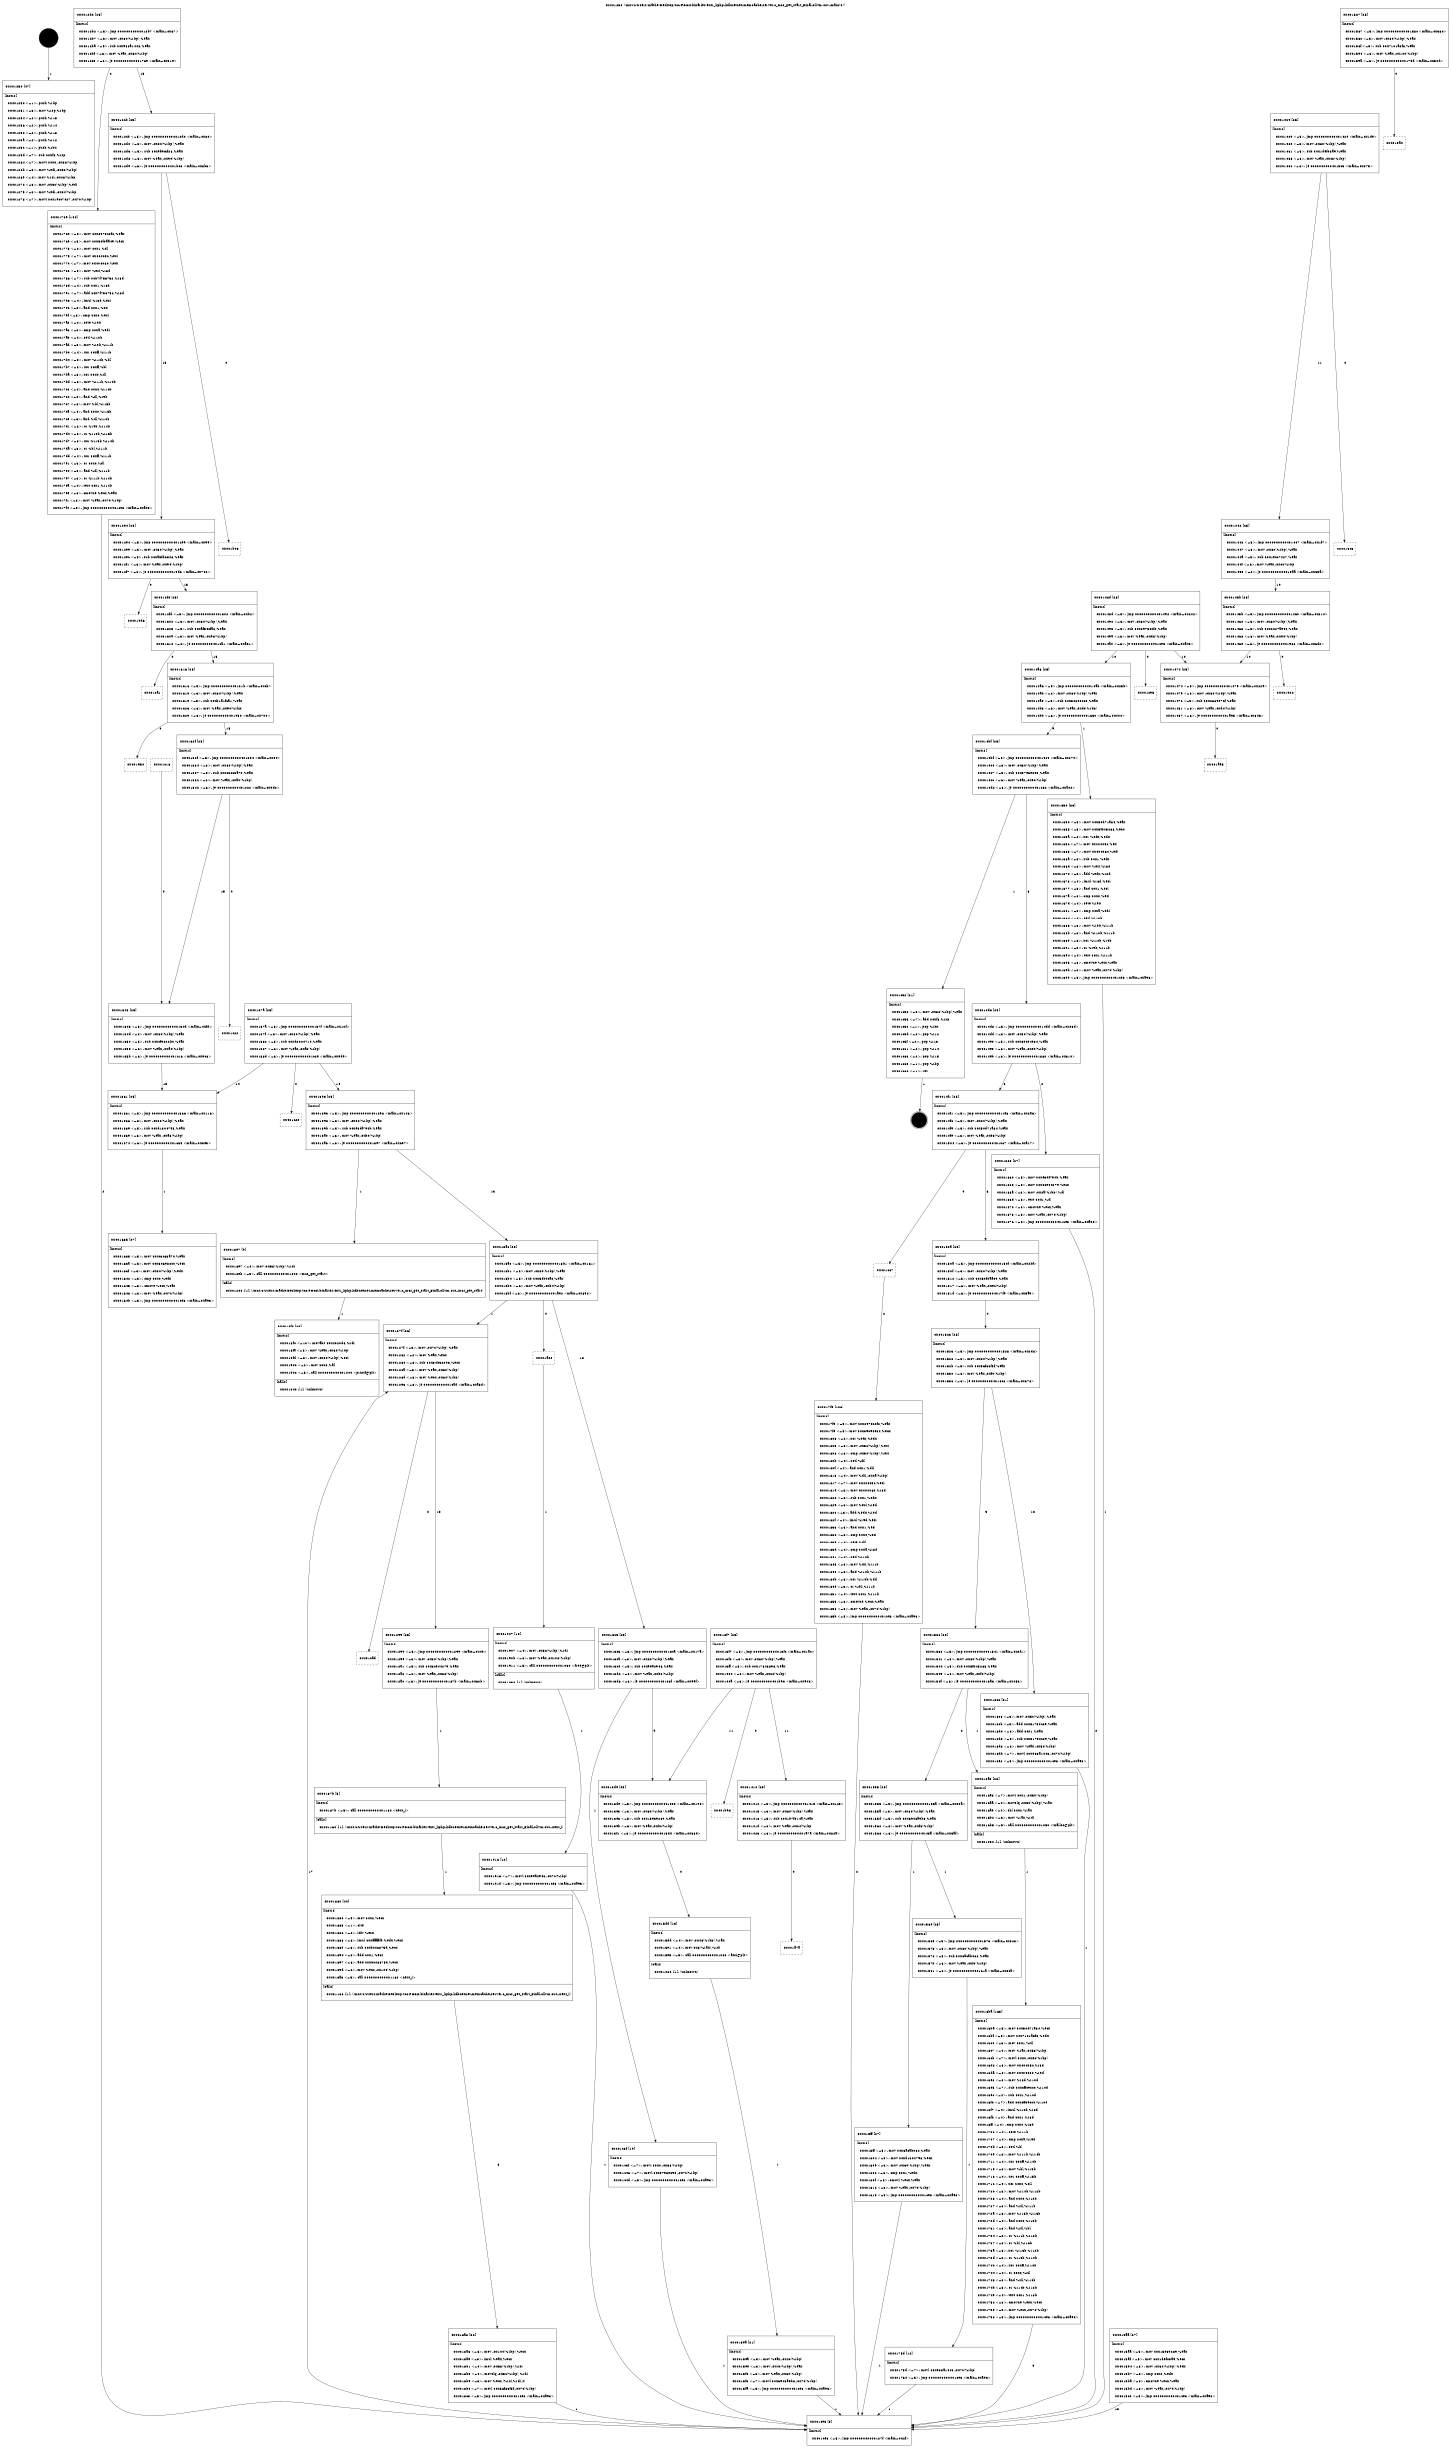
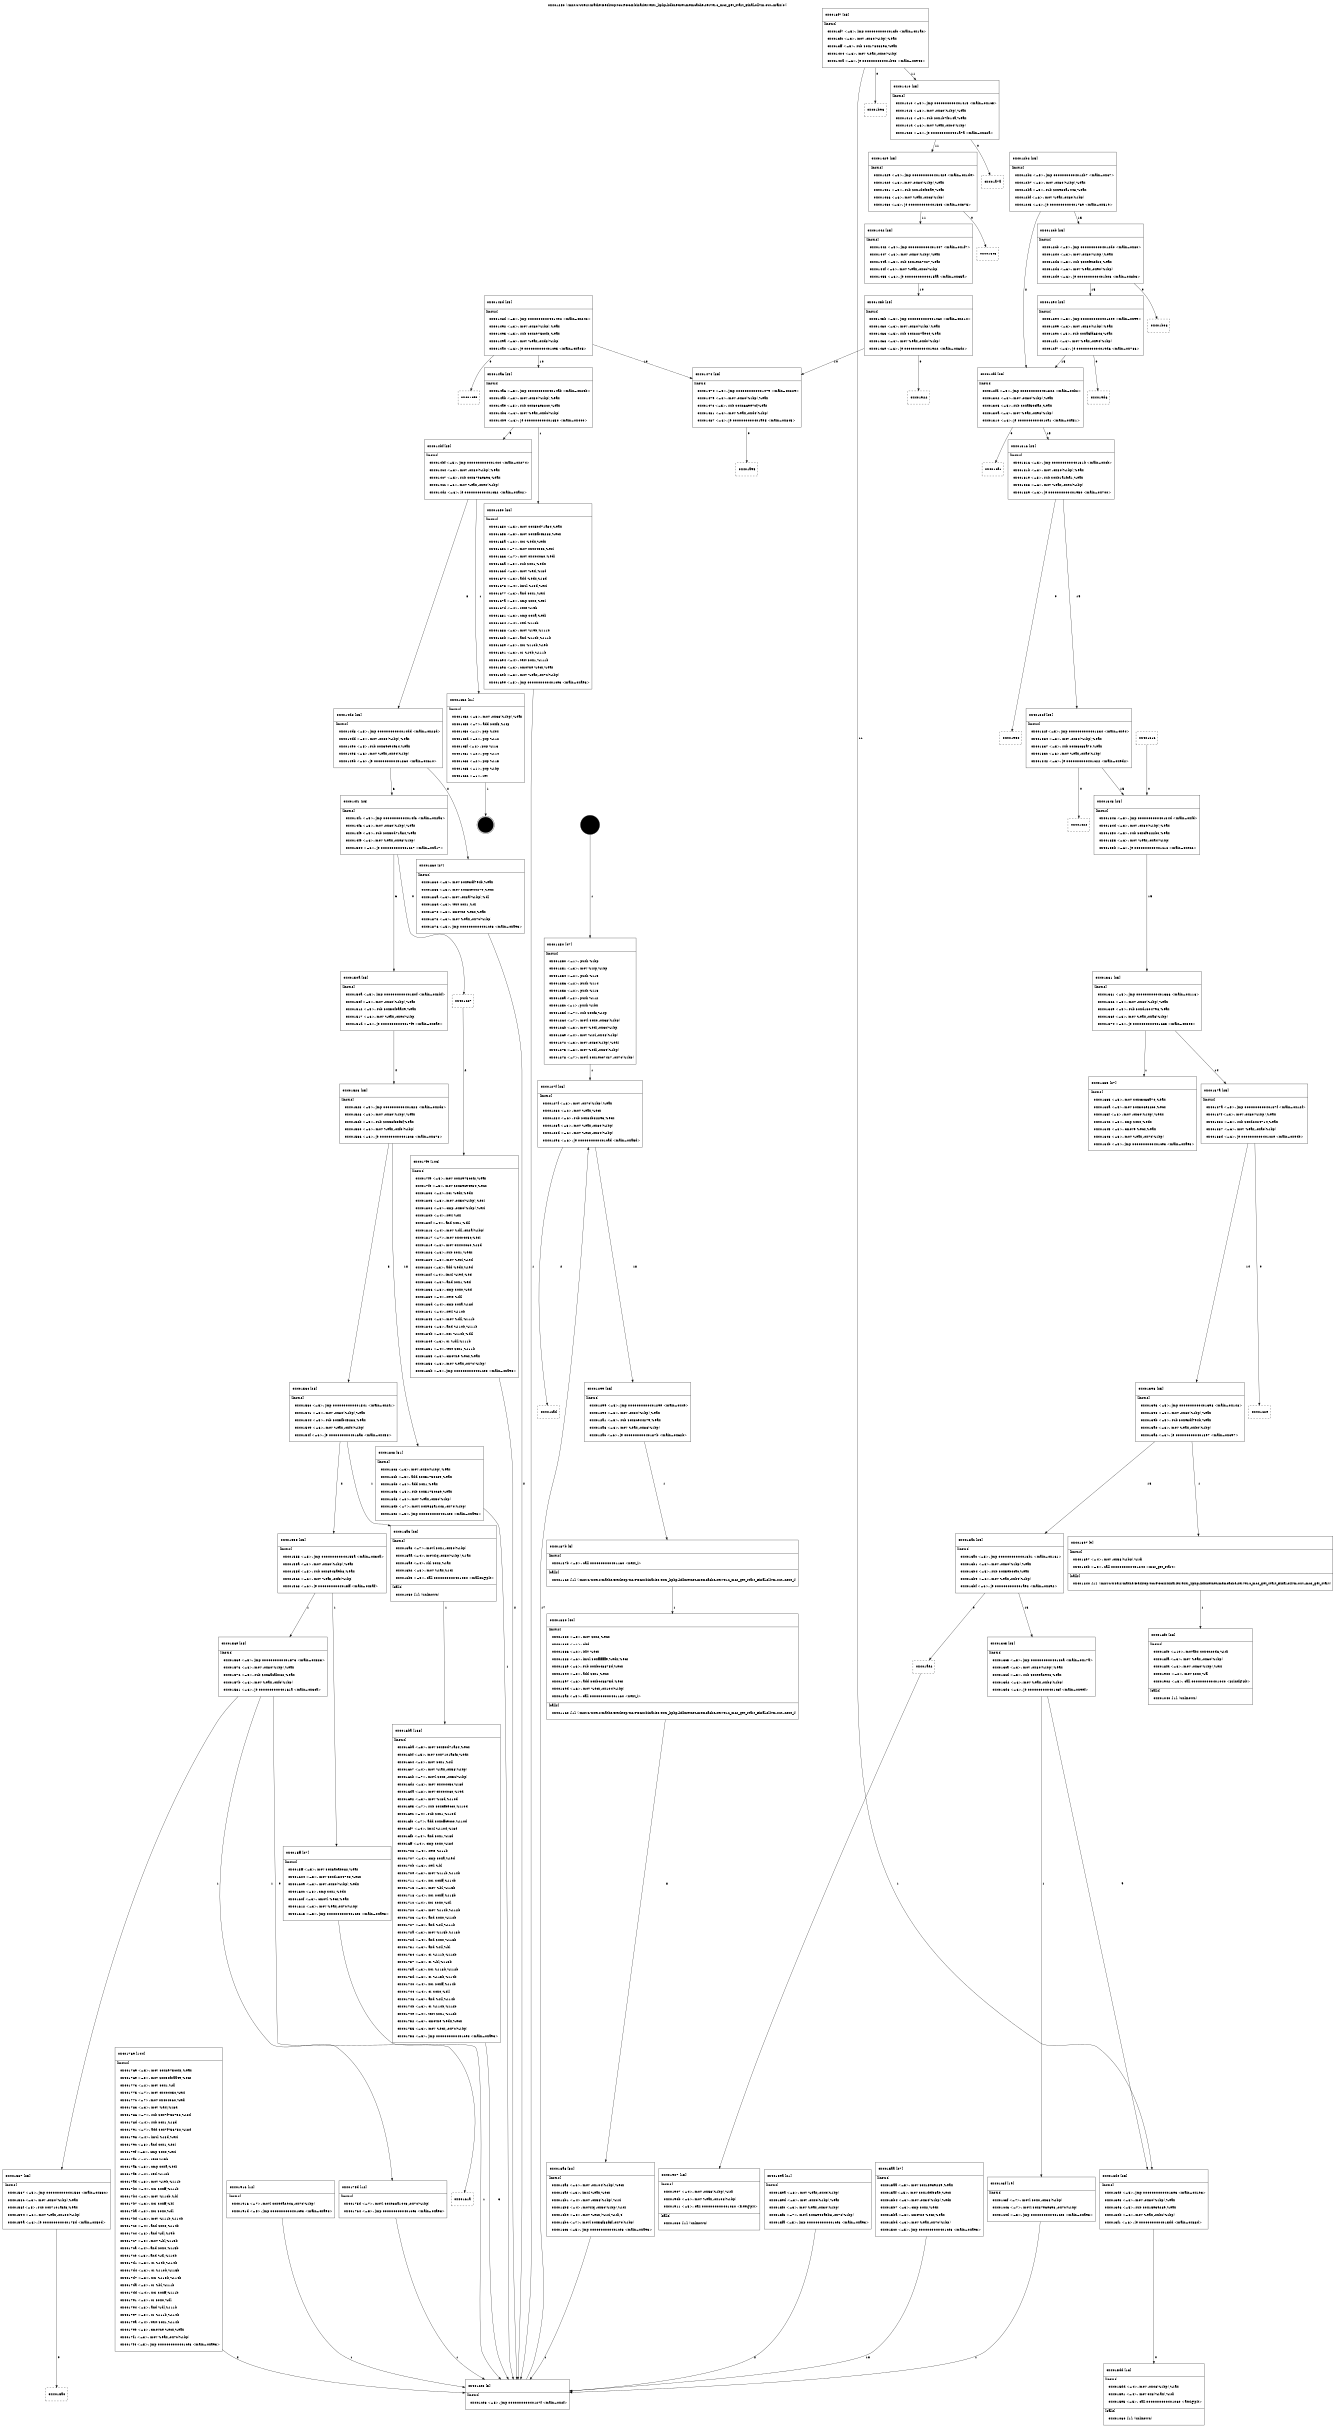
(99, 137) -> (1024, 287)
none -> (934, 145)
(242, 1079) -> (1200, 1057)
(493, 1312) -> (590, 1071)
(580, 1770) -> none
none -> (126, 1922)
(749, 2155) -> none
none -> (462, 2199)
(836, 2409) -> (755, 2357)
